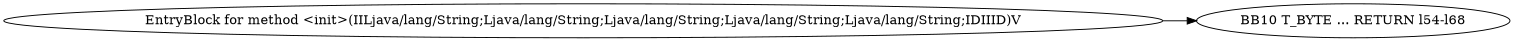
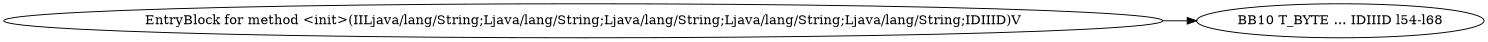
(1353, 21) -> (1340, 21)
